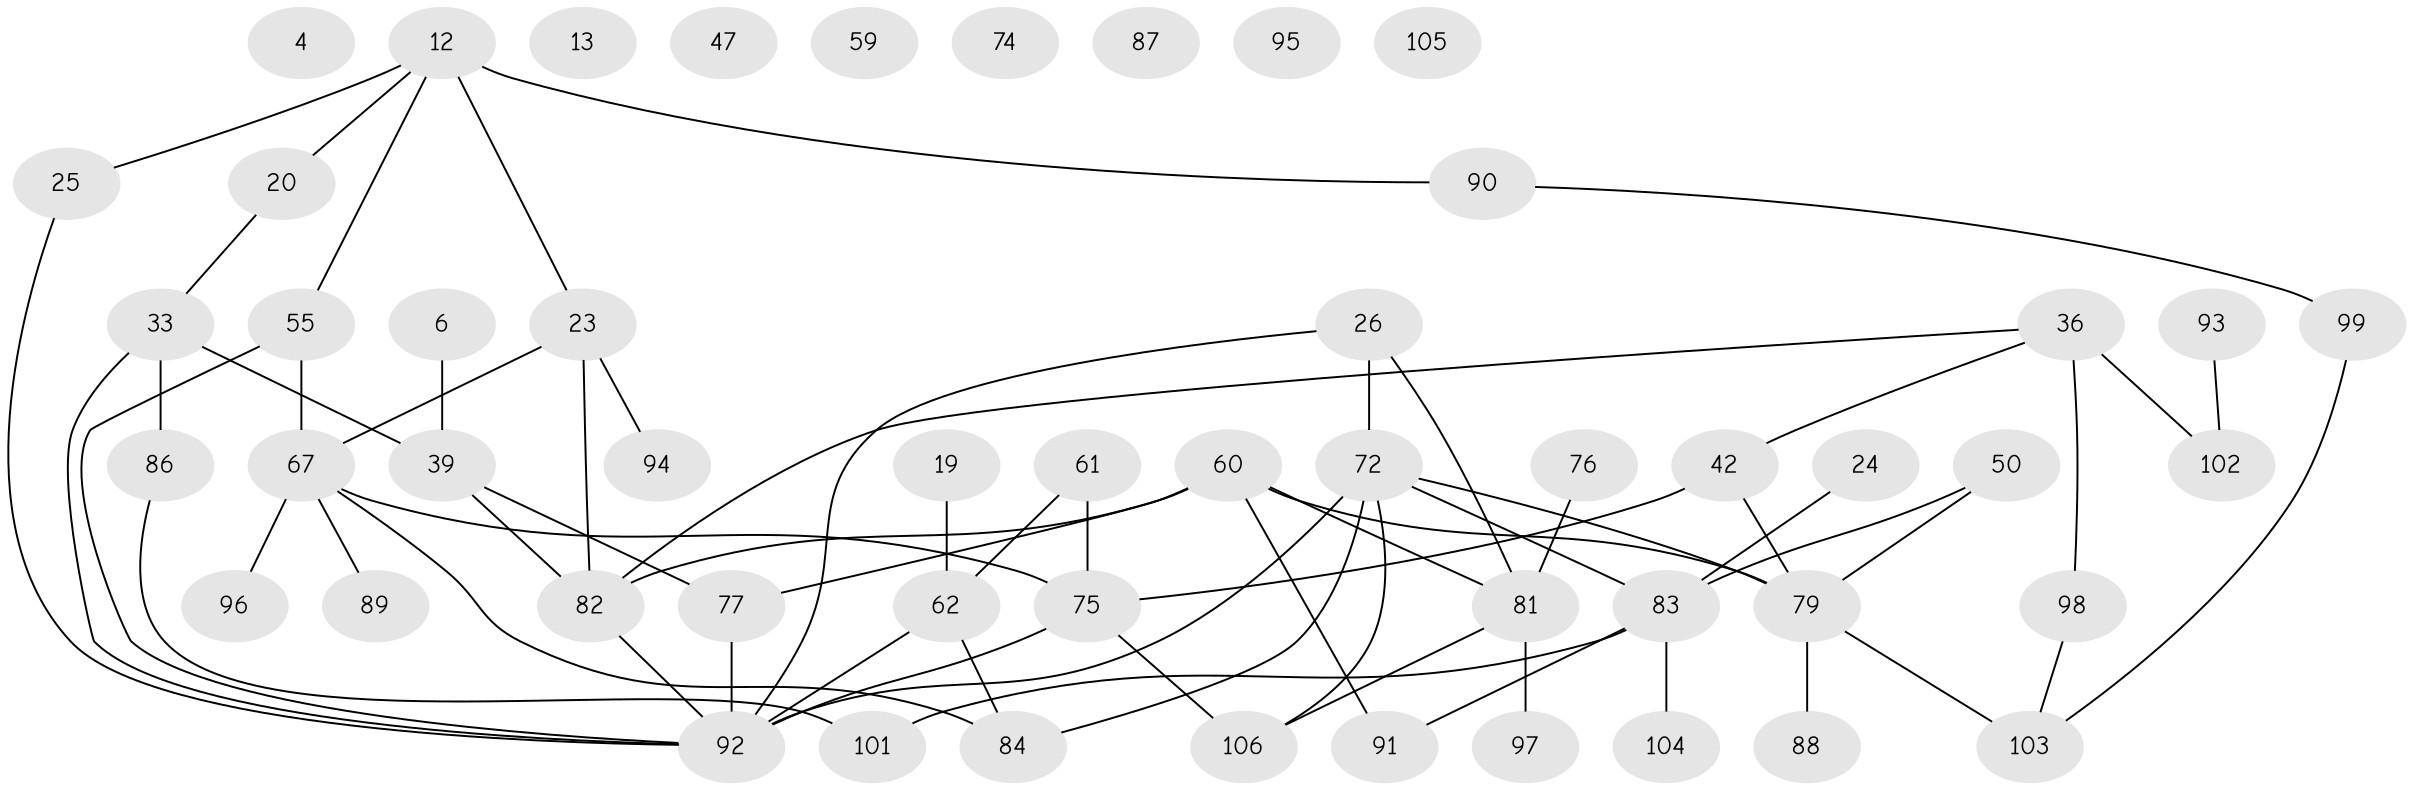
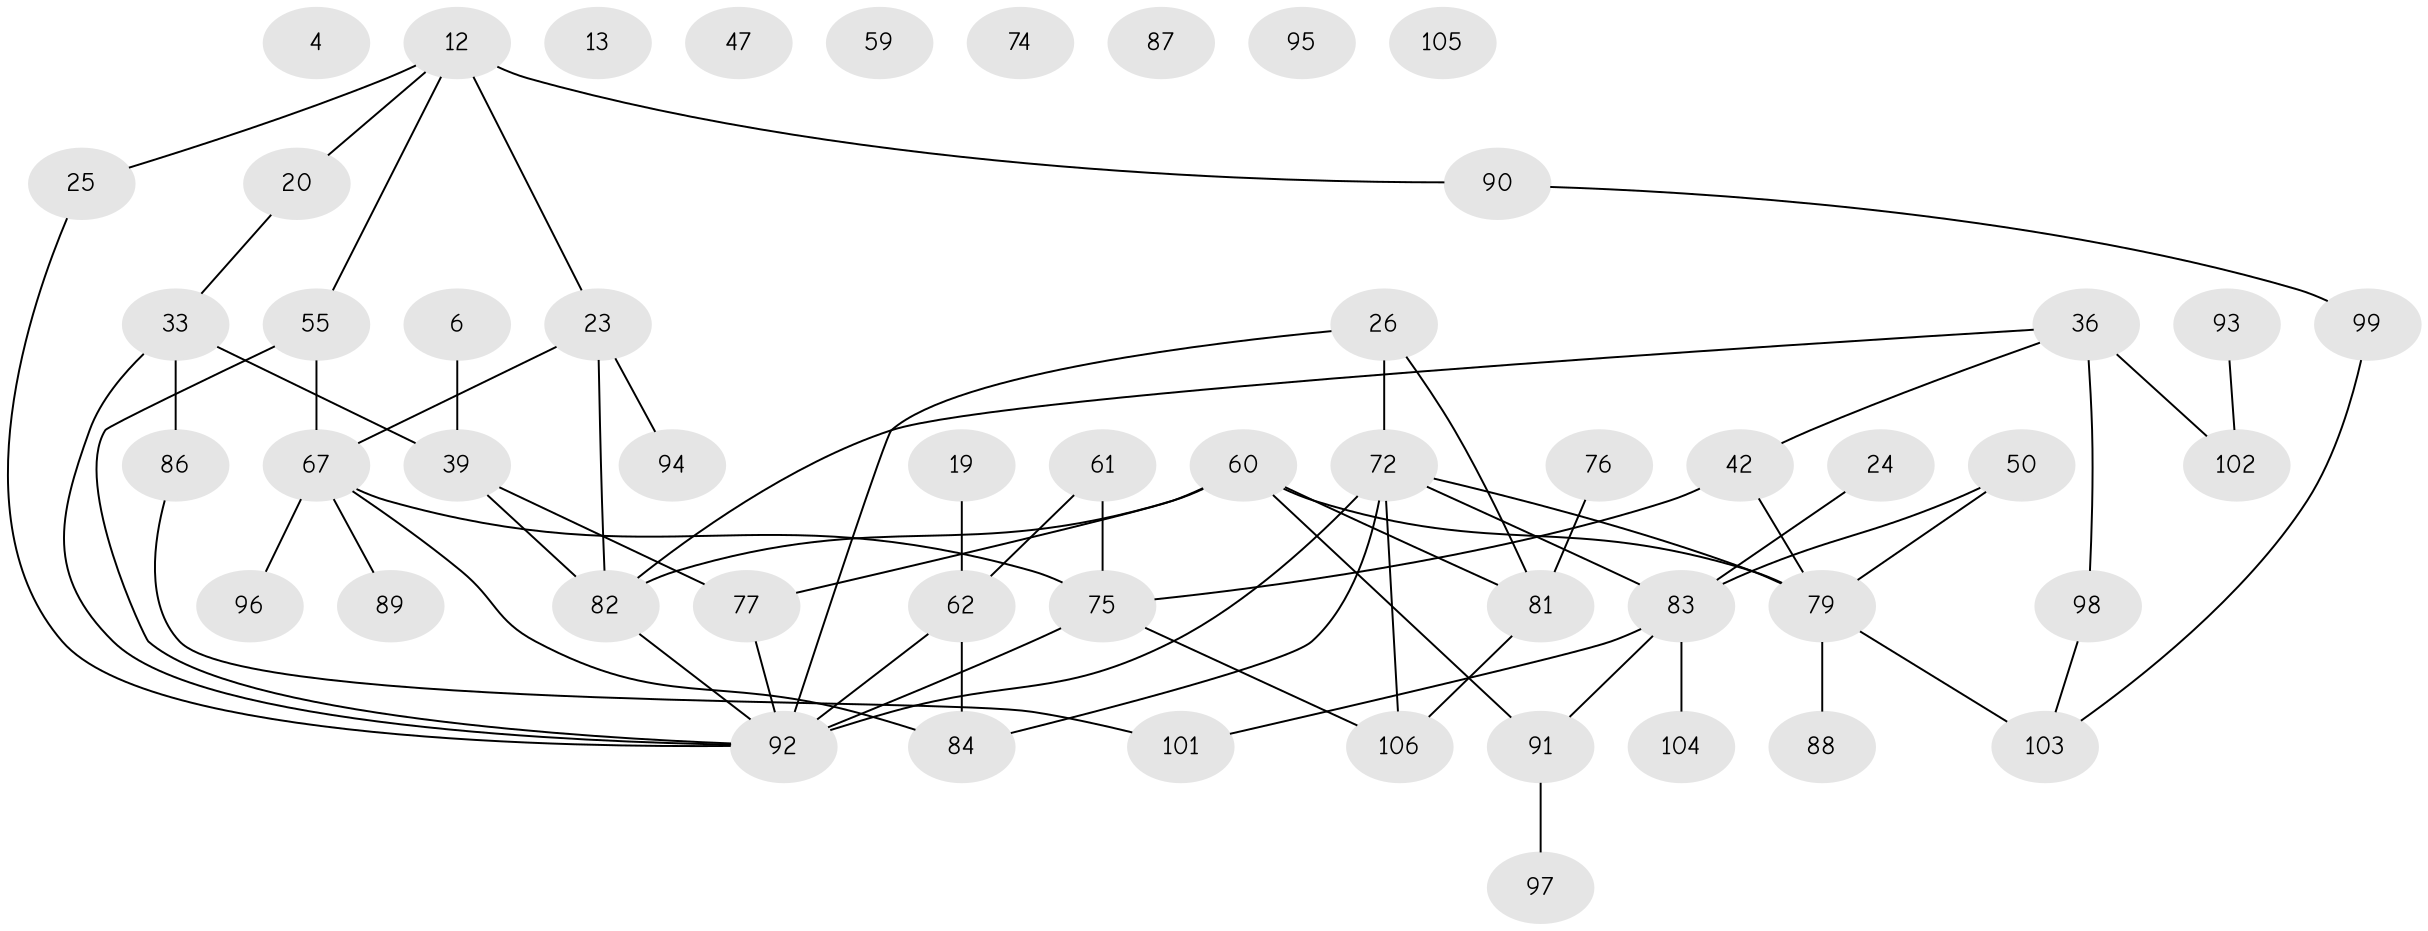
(1526, 691) -> (1541, 818)
